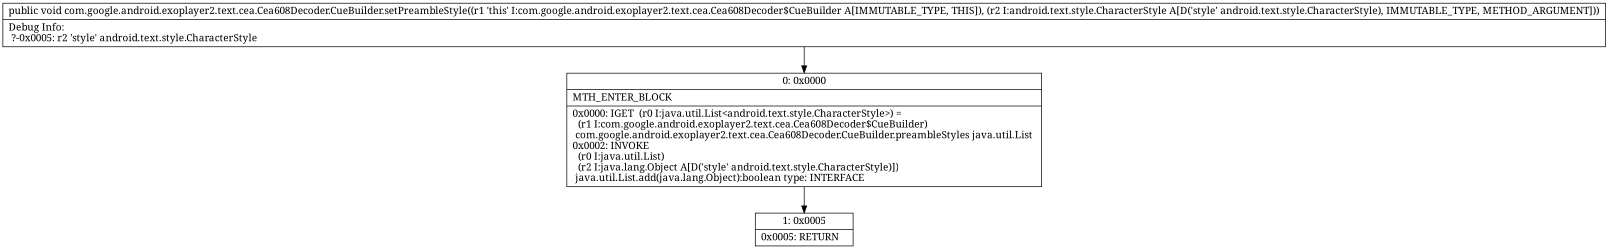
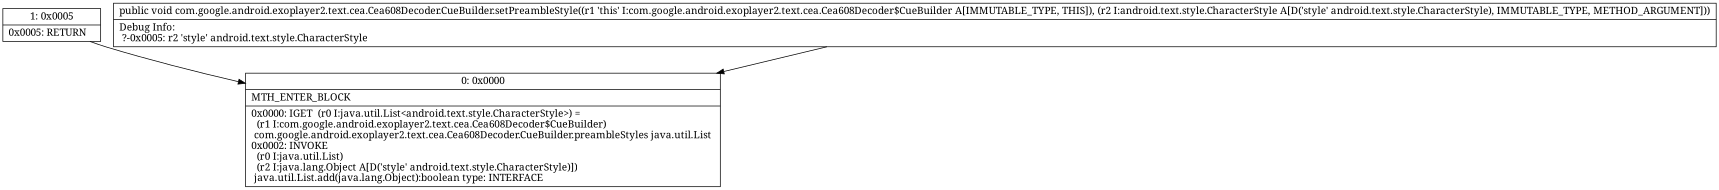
(804, 196) -> (164, 63)
